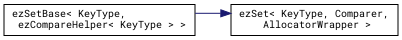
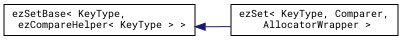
(208, 13) -> (218, 27)
